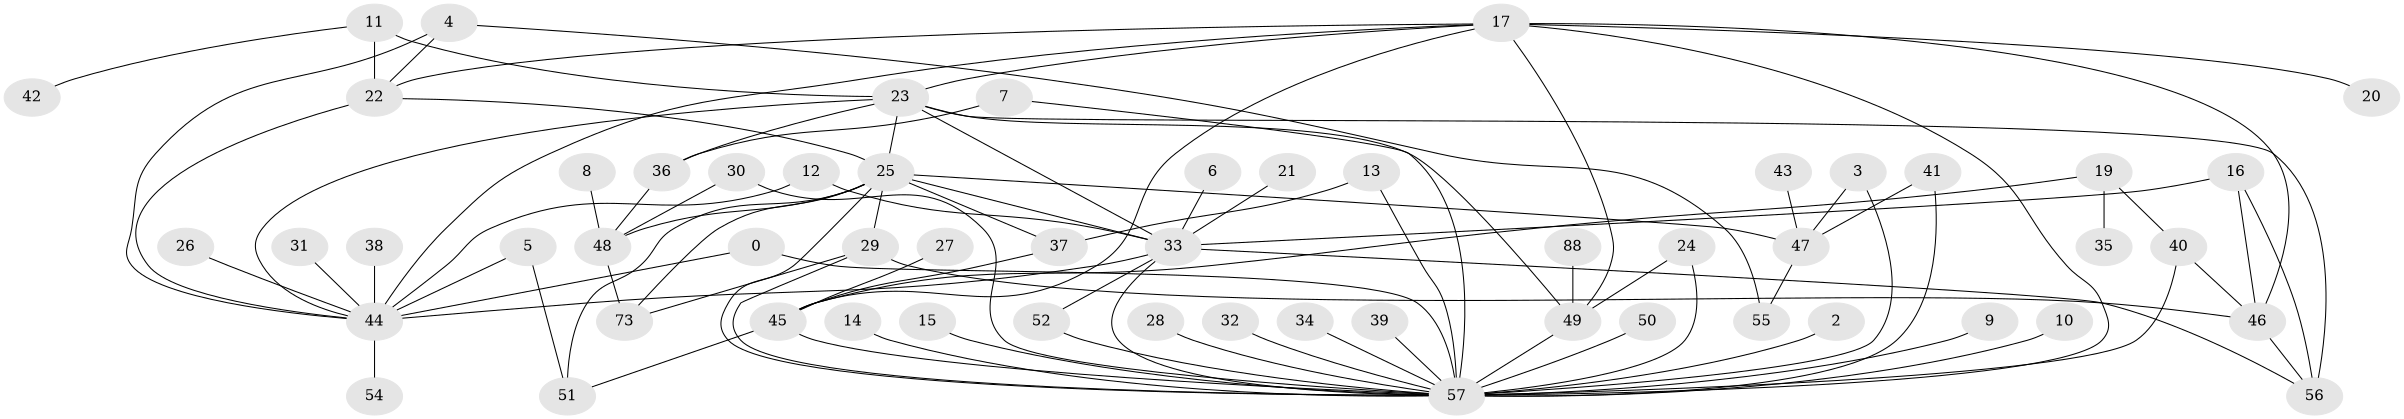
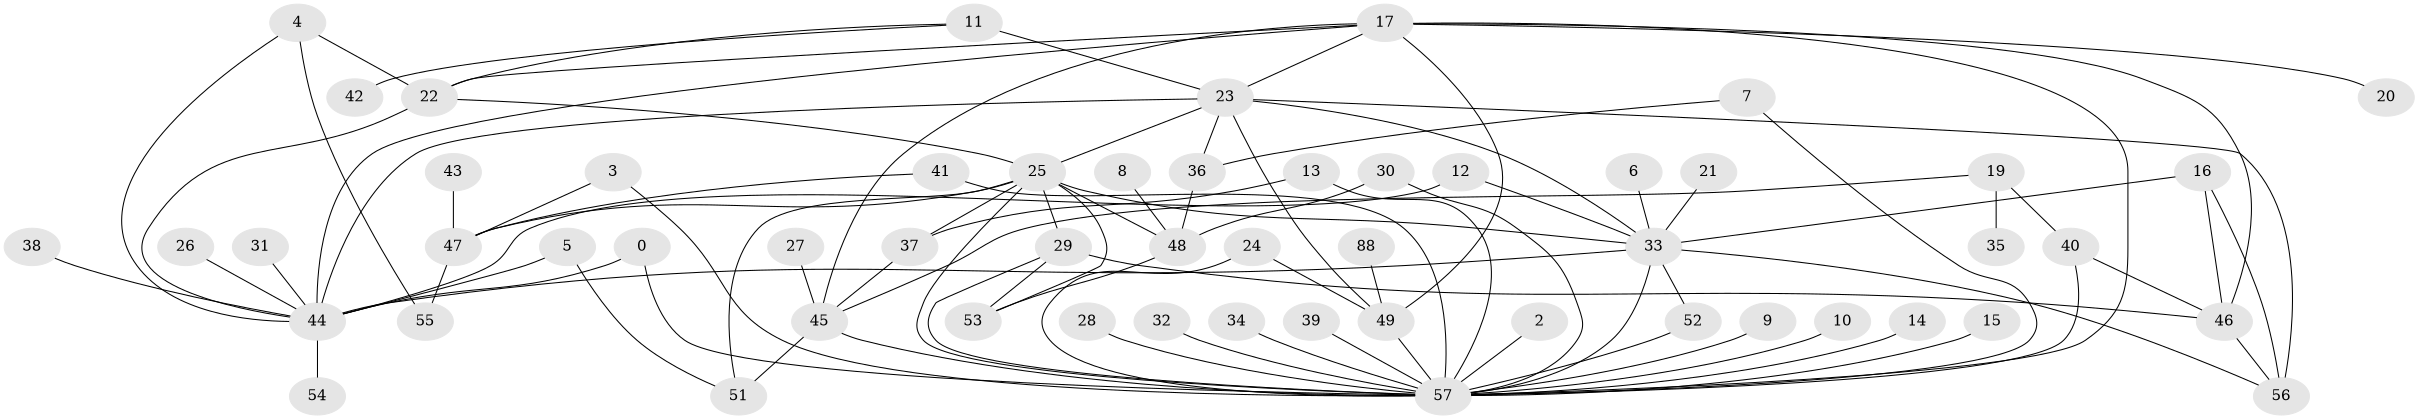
(625, 322) -> (973, 322)
(1648, 322) -> none
